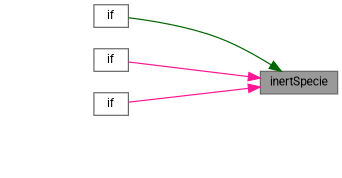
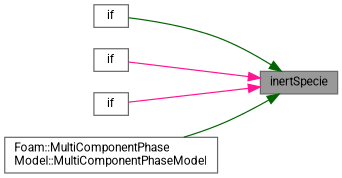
none -> (111, 155)
